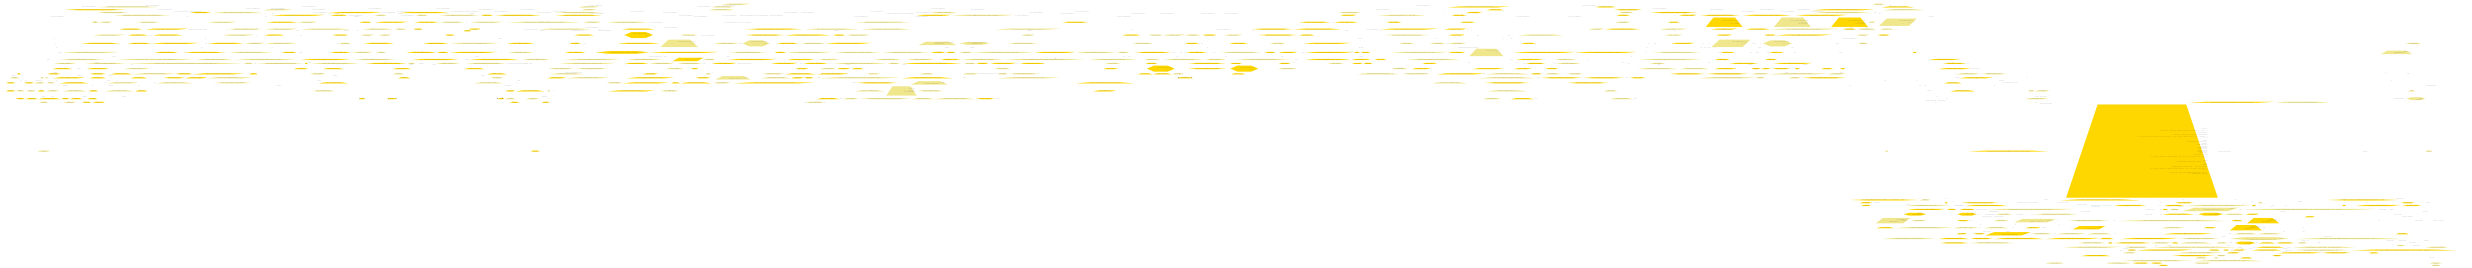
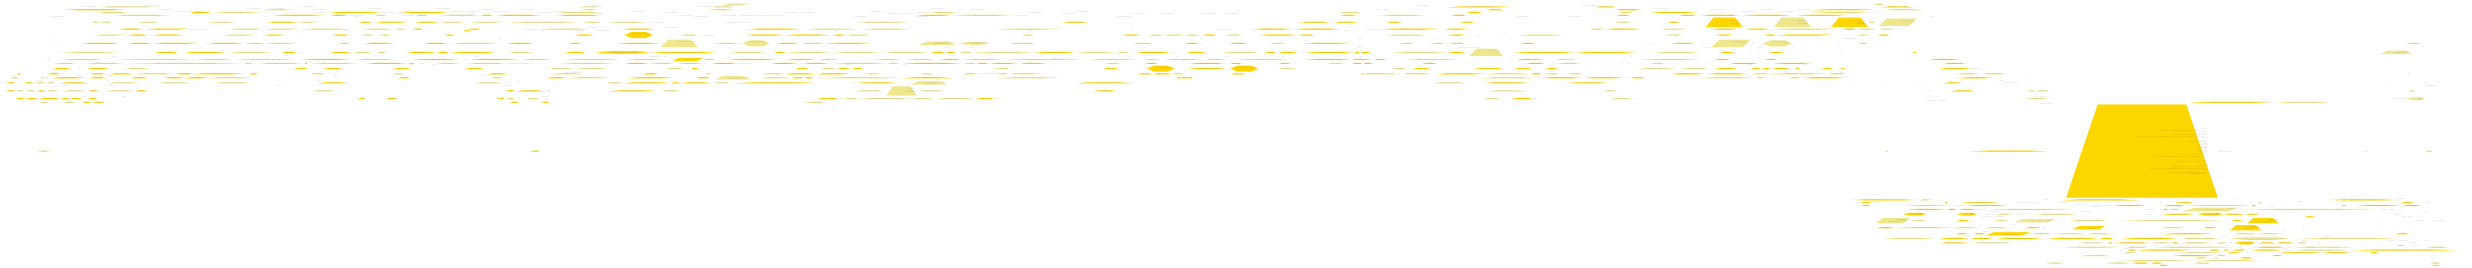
(2234, 214) -> (2234, 214)
(2096, 256) -> (2096, 256)
